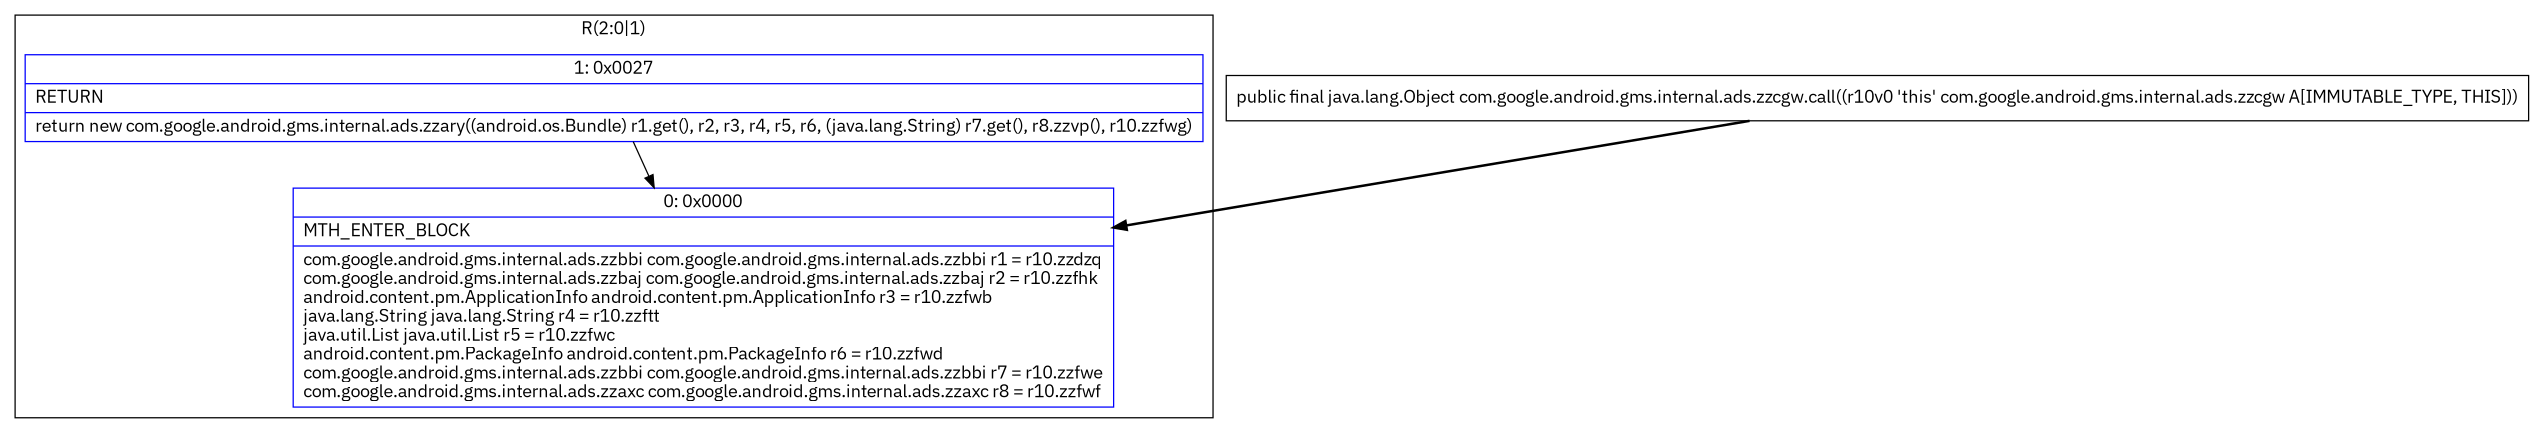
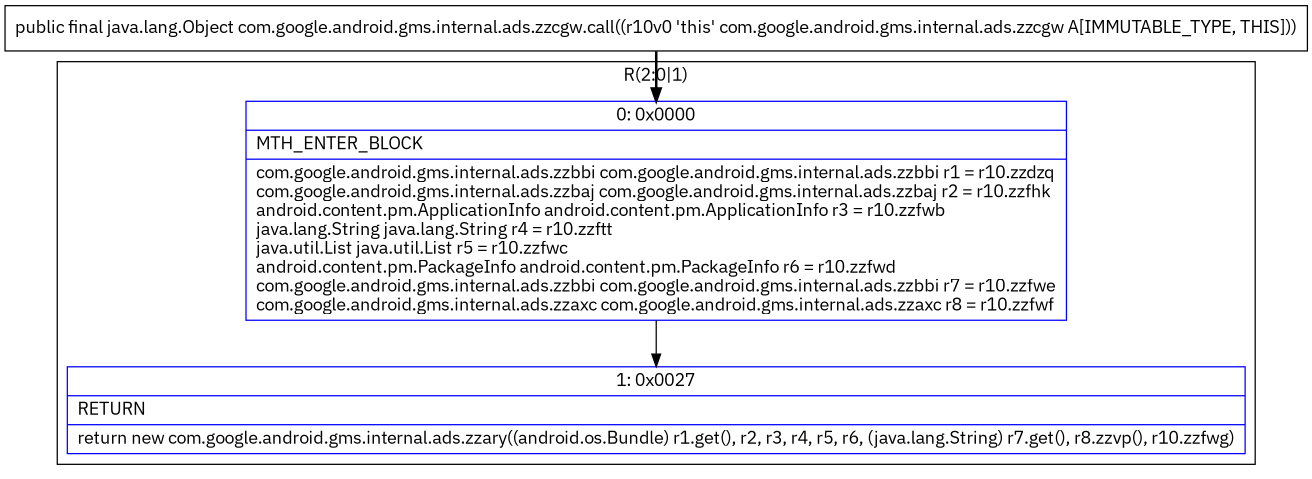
(641, 159) -> (656, 337)
